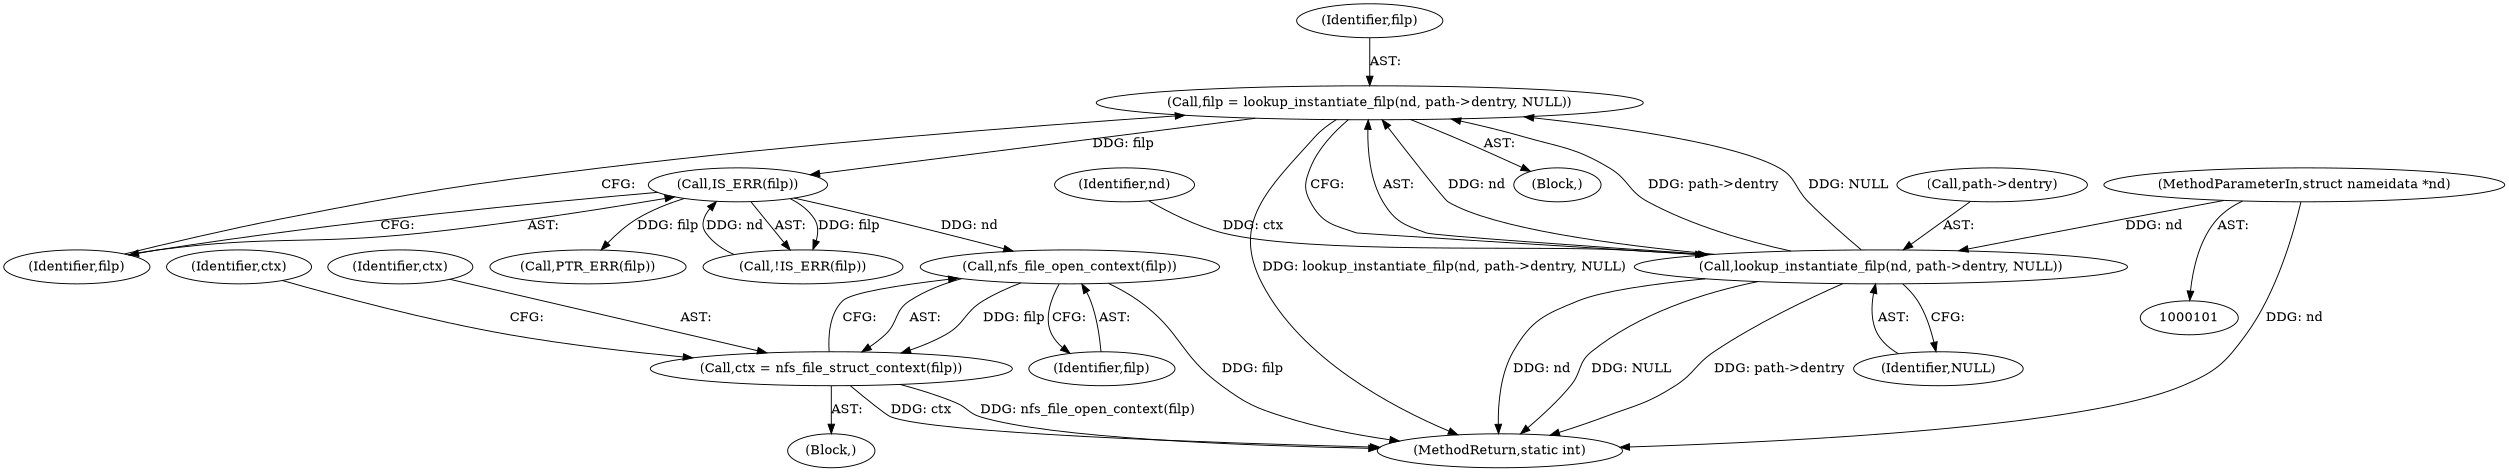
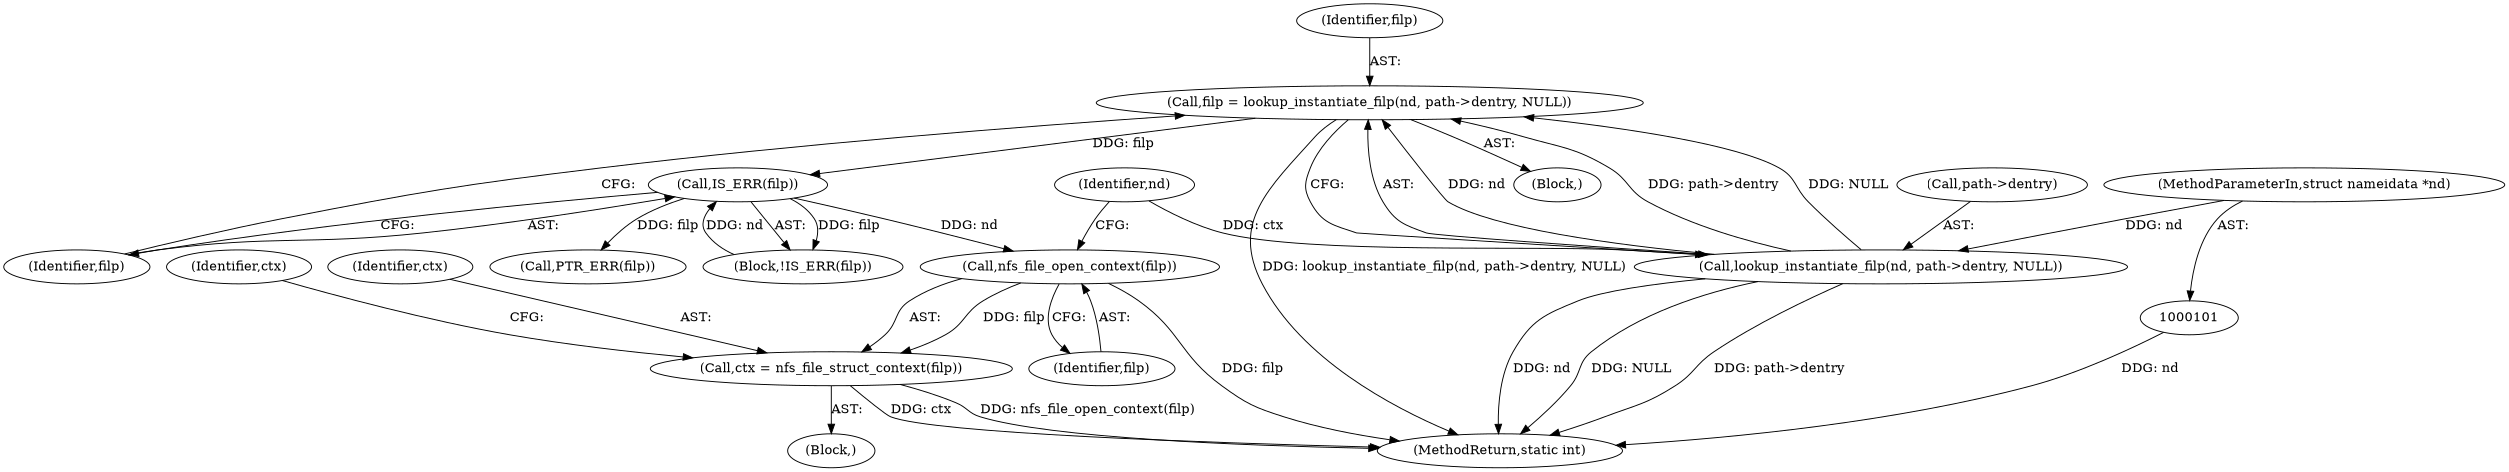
(803, 267) -> (803, 267)
(868, 292) -> (1094, 220)
(1938, 369) -> none
(2021, 420) -> (1901, 414)
